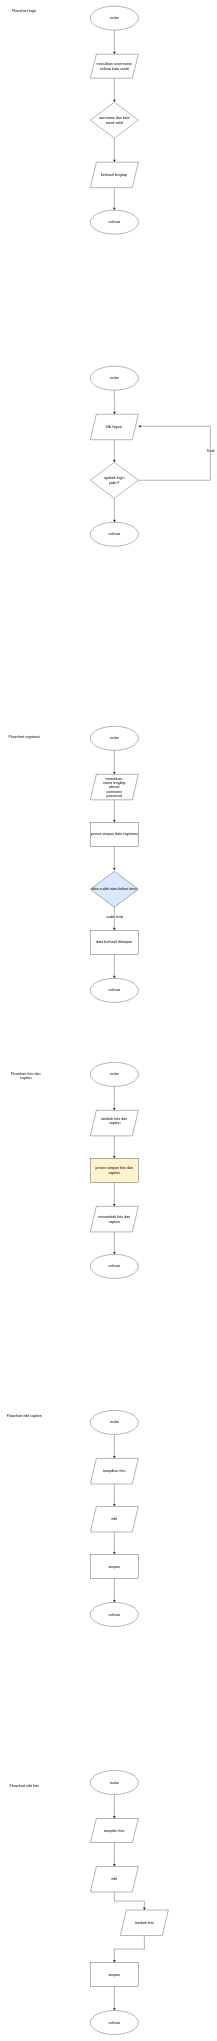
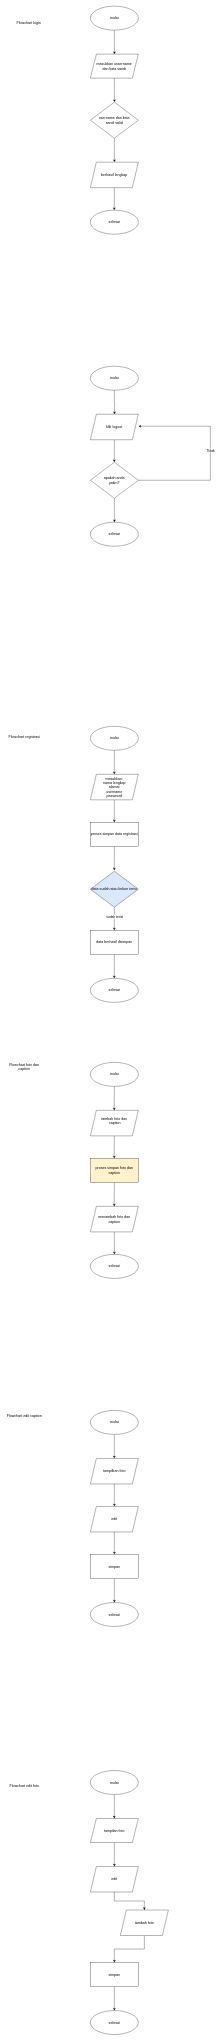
(24, 11) -> (29, 23)
(114, 66) -> (114, 66)
(114, 480) -> (114, 480)
(26, 1076) -> (24, 1067)
